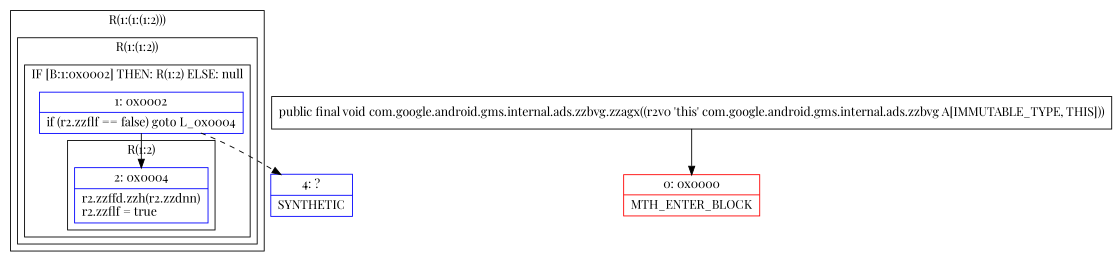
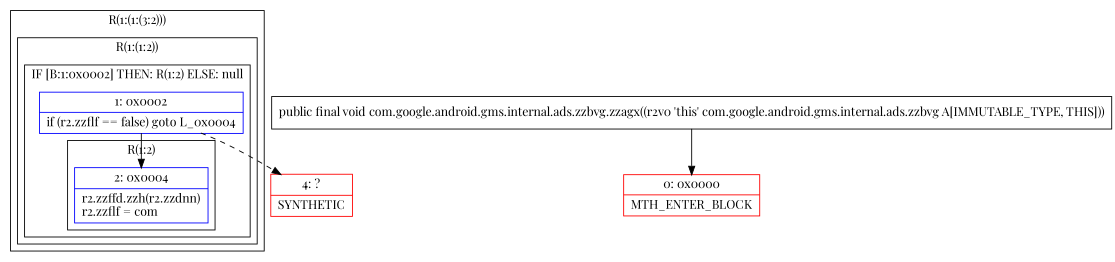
(137, 21) -> (137, 21)
(312, 195) -> (312, 195)
(119, 212) -> (120, 212)
